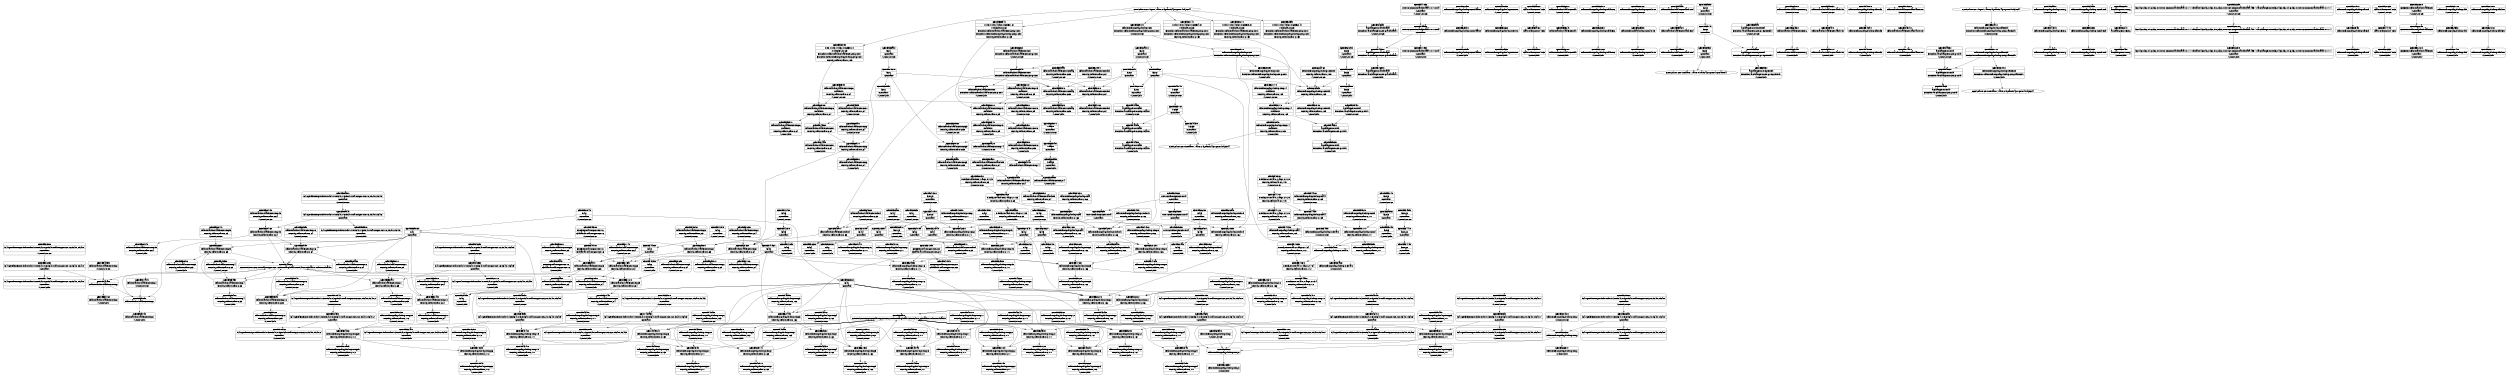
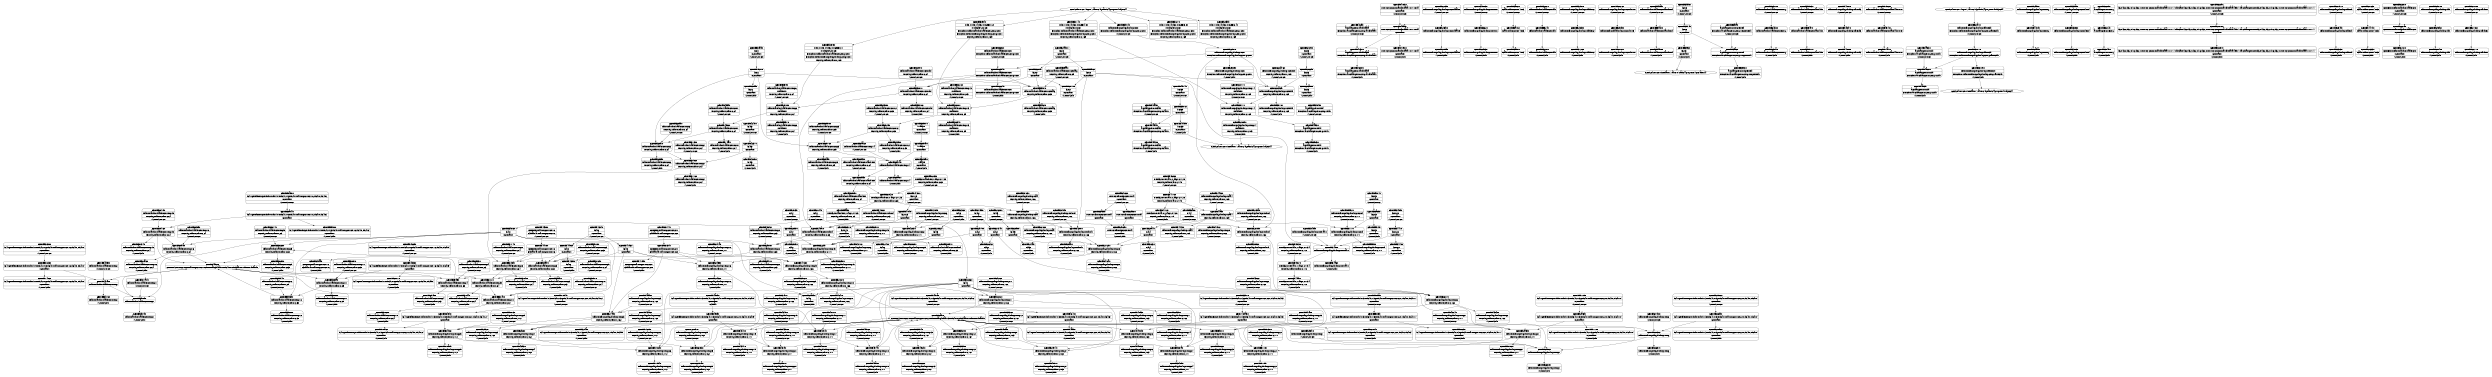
(1039, 219) -> (958, 219)
none -> (664, 232)
(861, 232) -> none
(520, 304) -> (713, 304)
